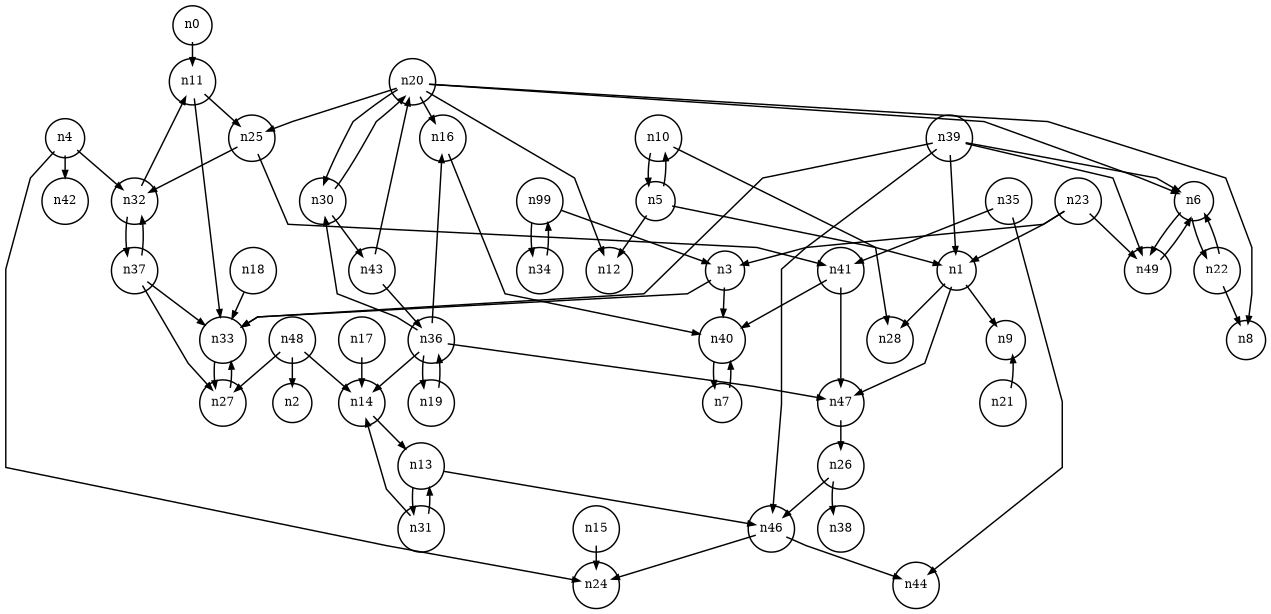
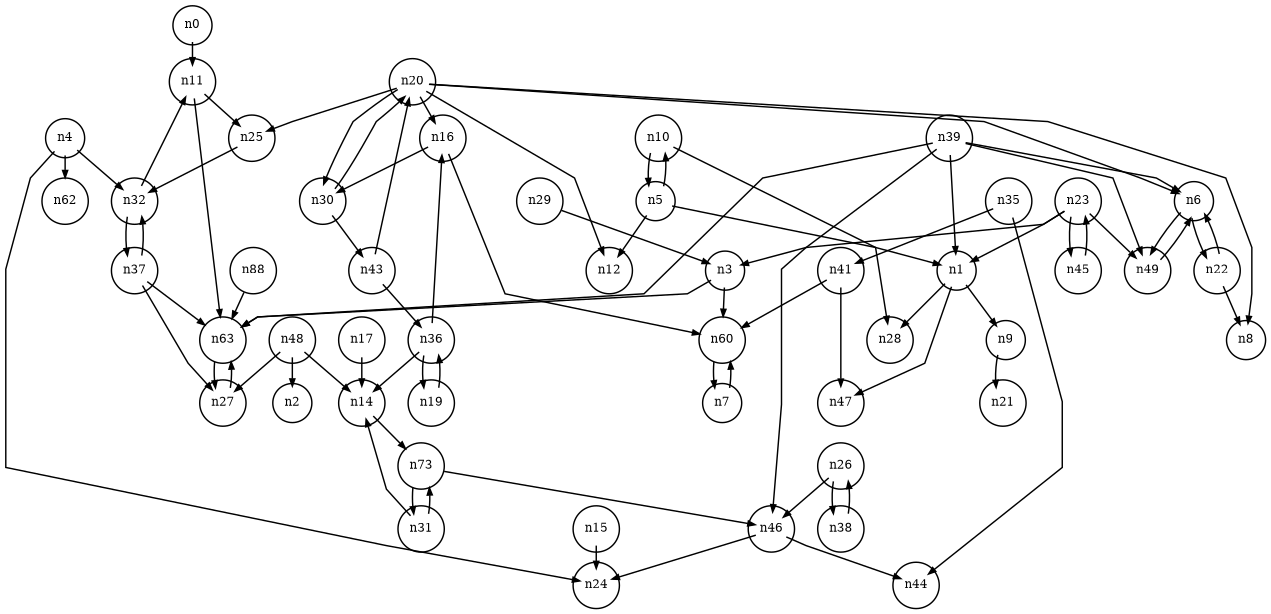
(65, 201) -> (65, 201)
(540, 201) -> (540, 201)
(516, 236) -> none
(253, 271) -> (253, 271)
(540, 271) -> none
none -> (1078, 271)
(346, 297) -> (384, 169)
(223, 340) -> (223, 340)
(722, 340) -> (722, 340)
(633, 370) -> none
(1013, 376) -> (996, 367)
(841, 431) -> (849, 501)
(421, 466) -> (421, 466)
